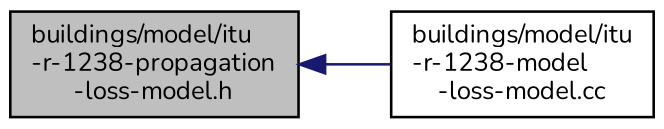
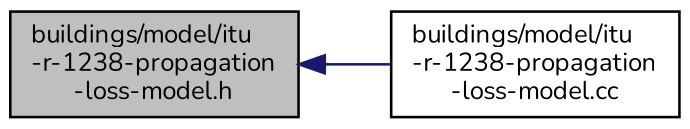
(522, 64) -> (535, 64)
